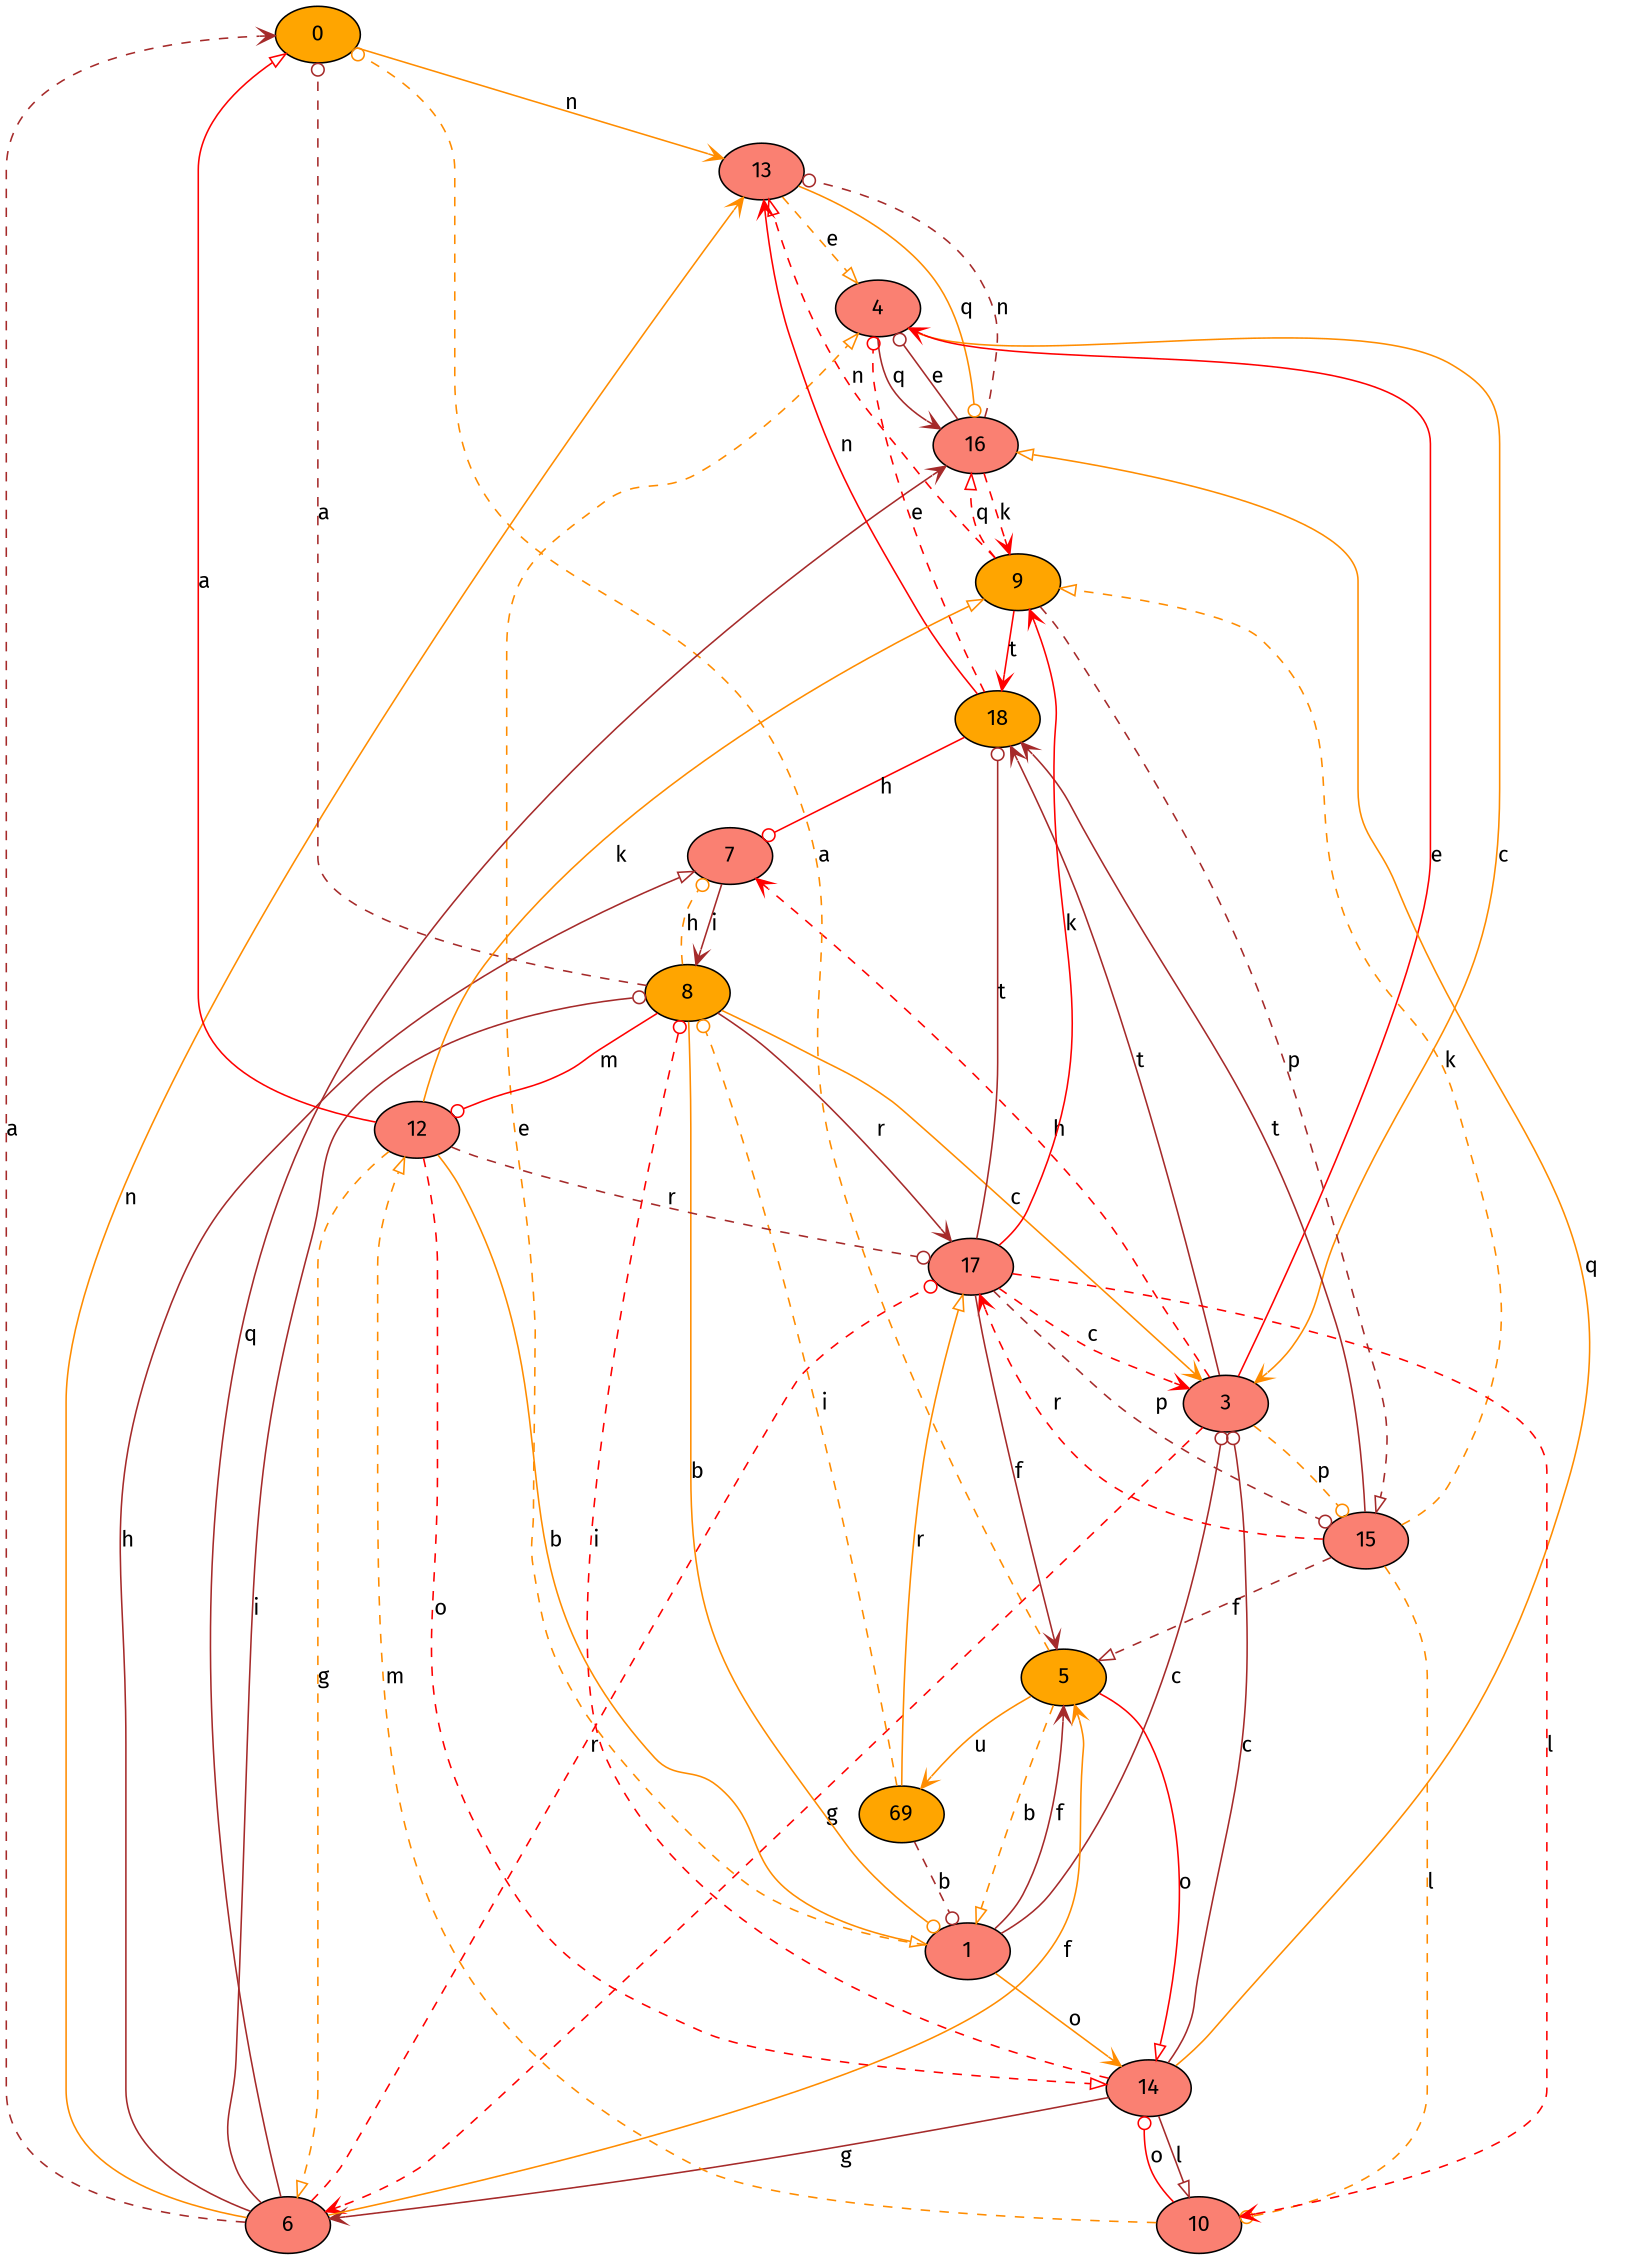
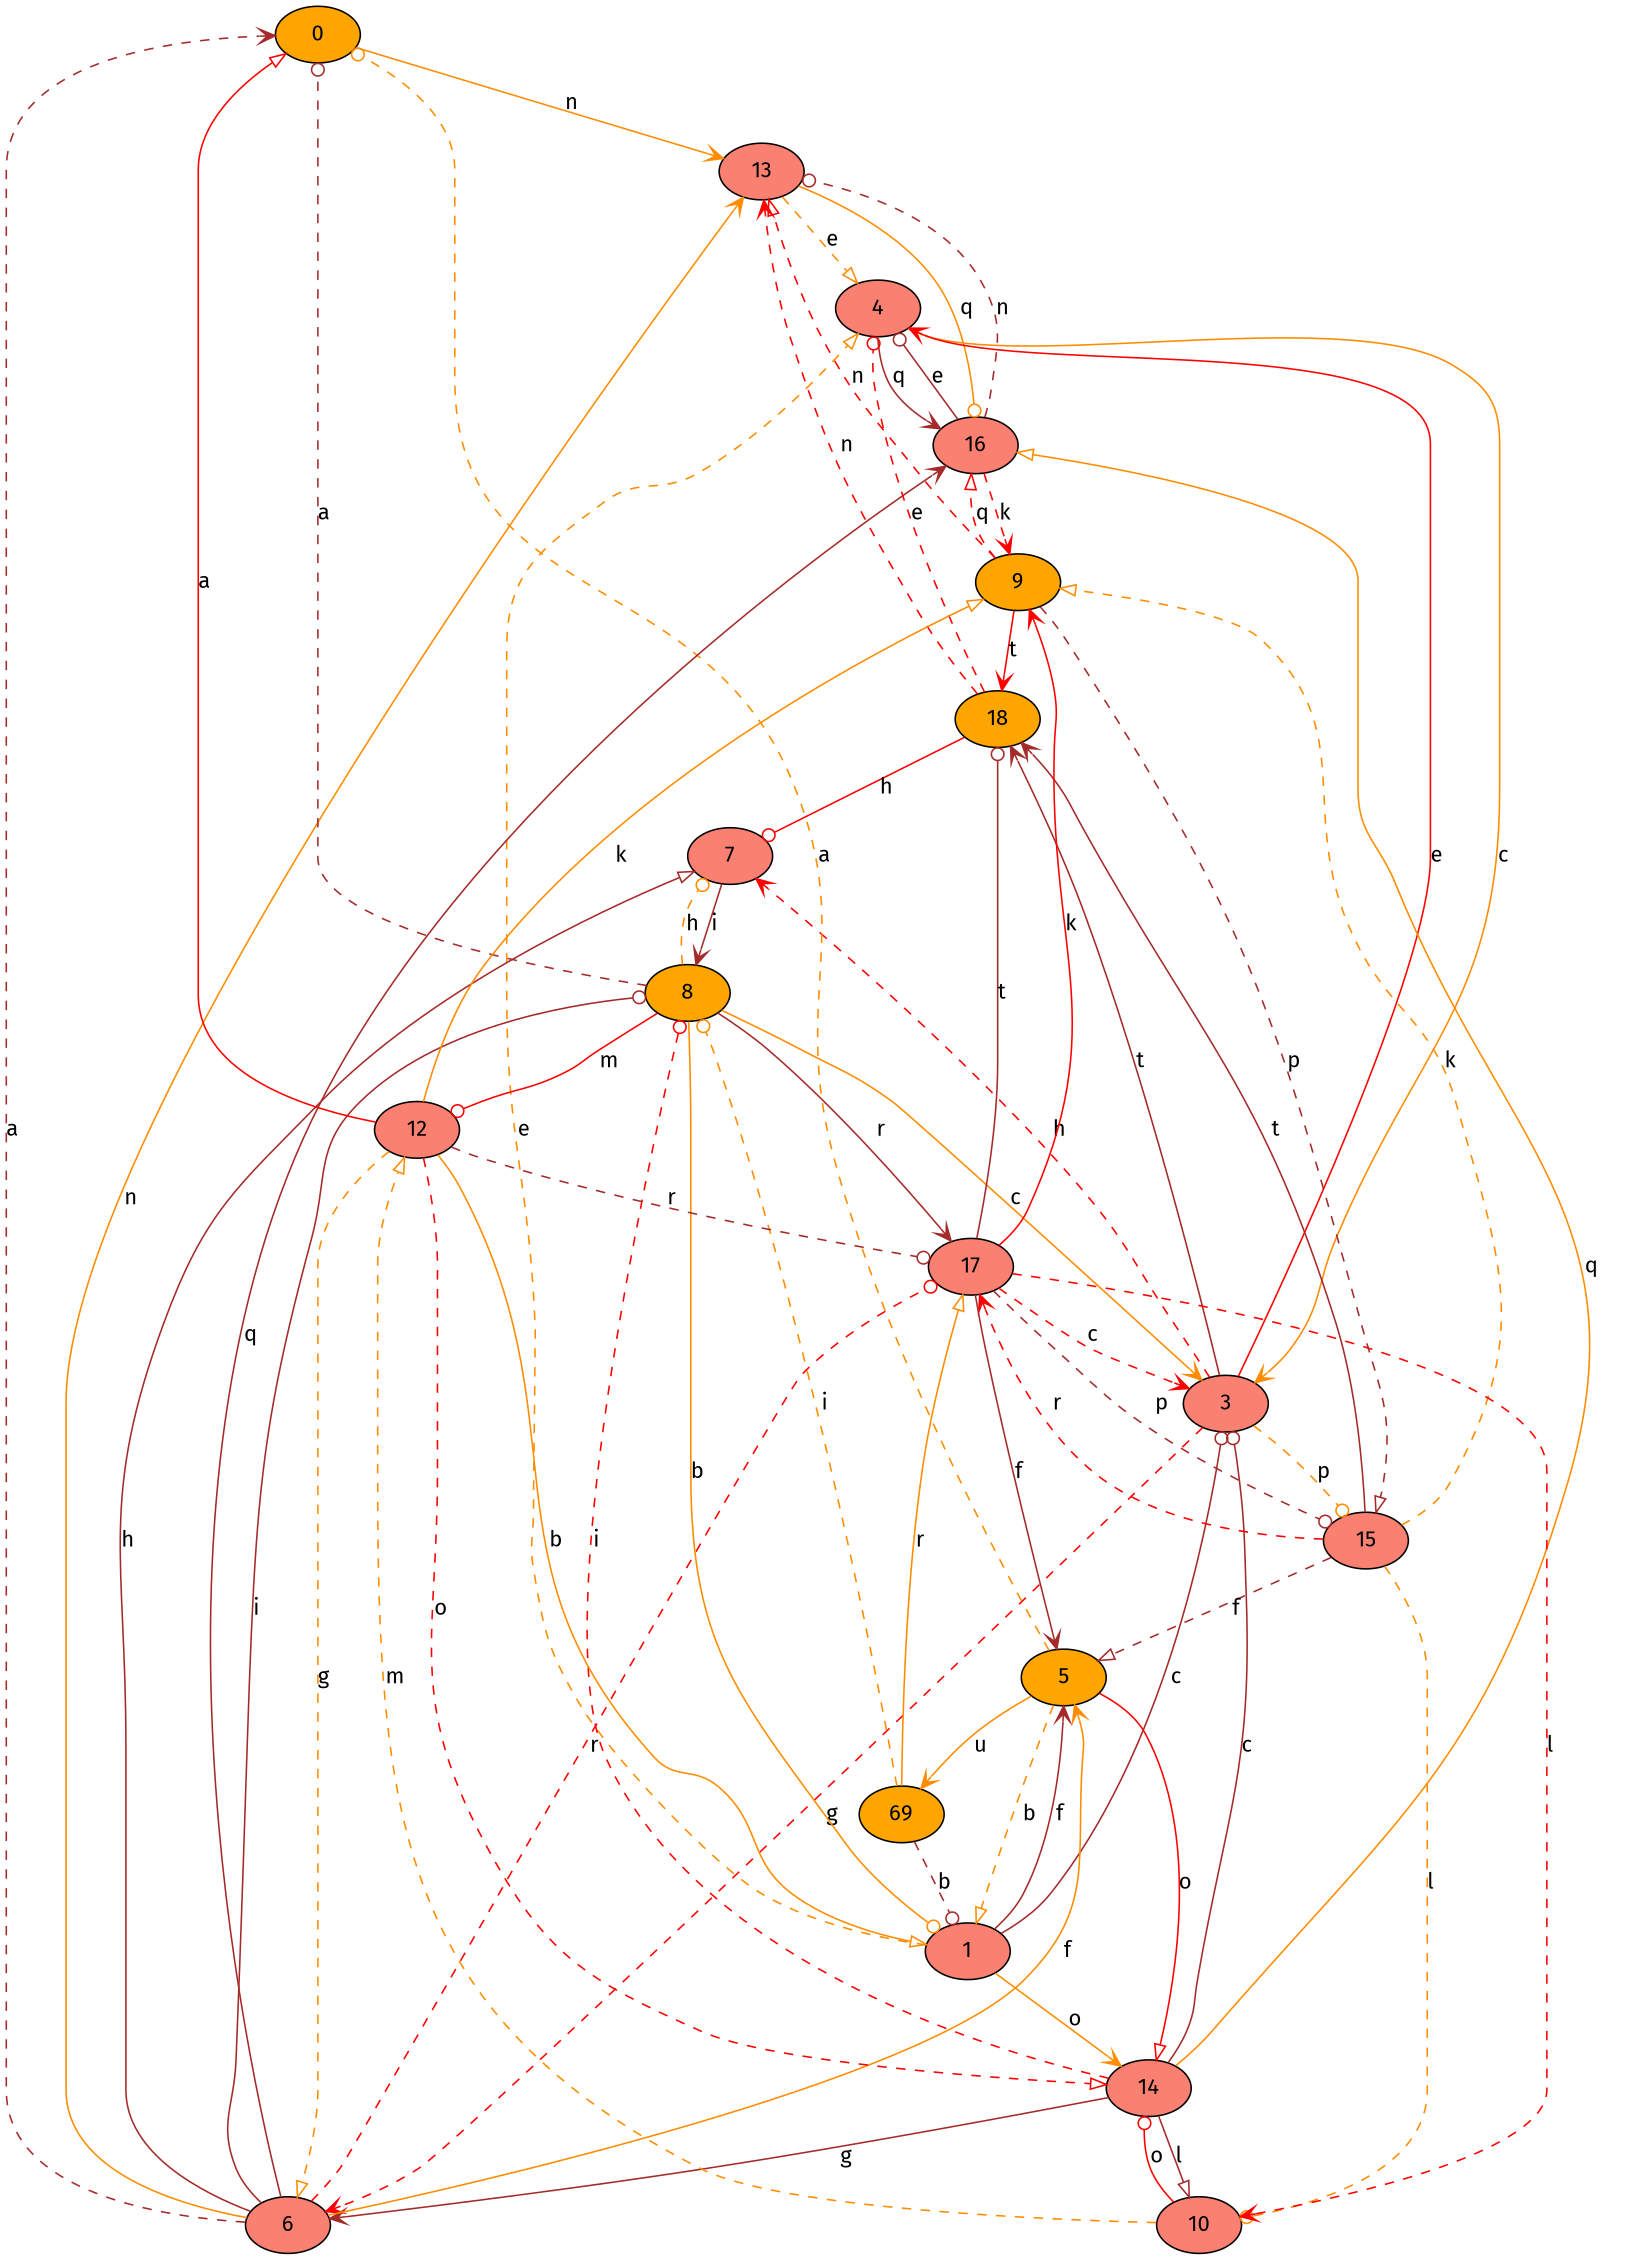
(840, 469) -> (840, 469)
